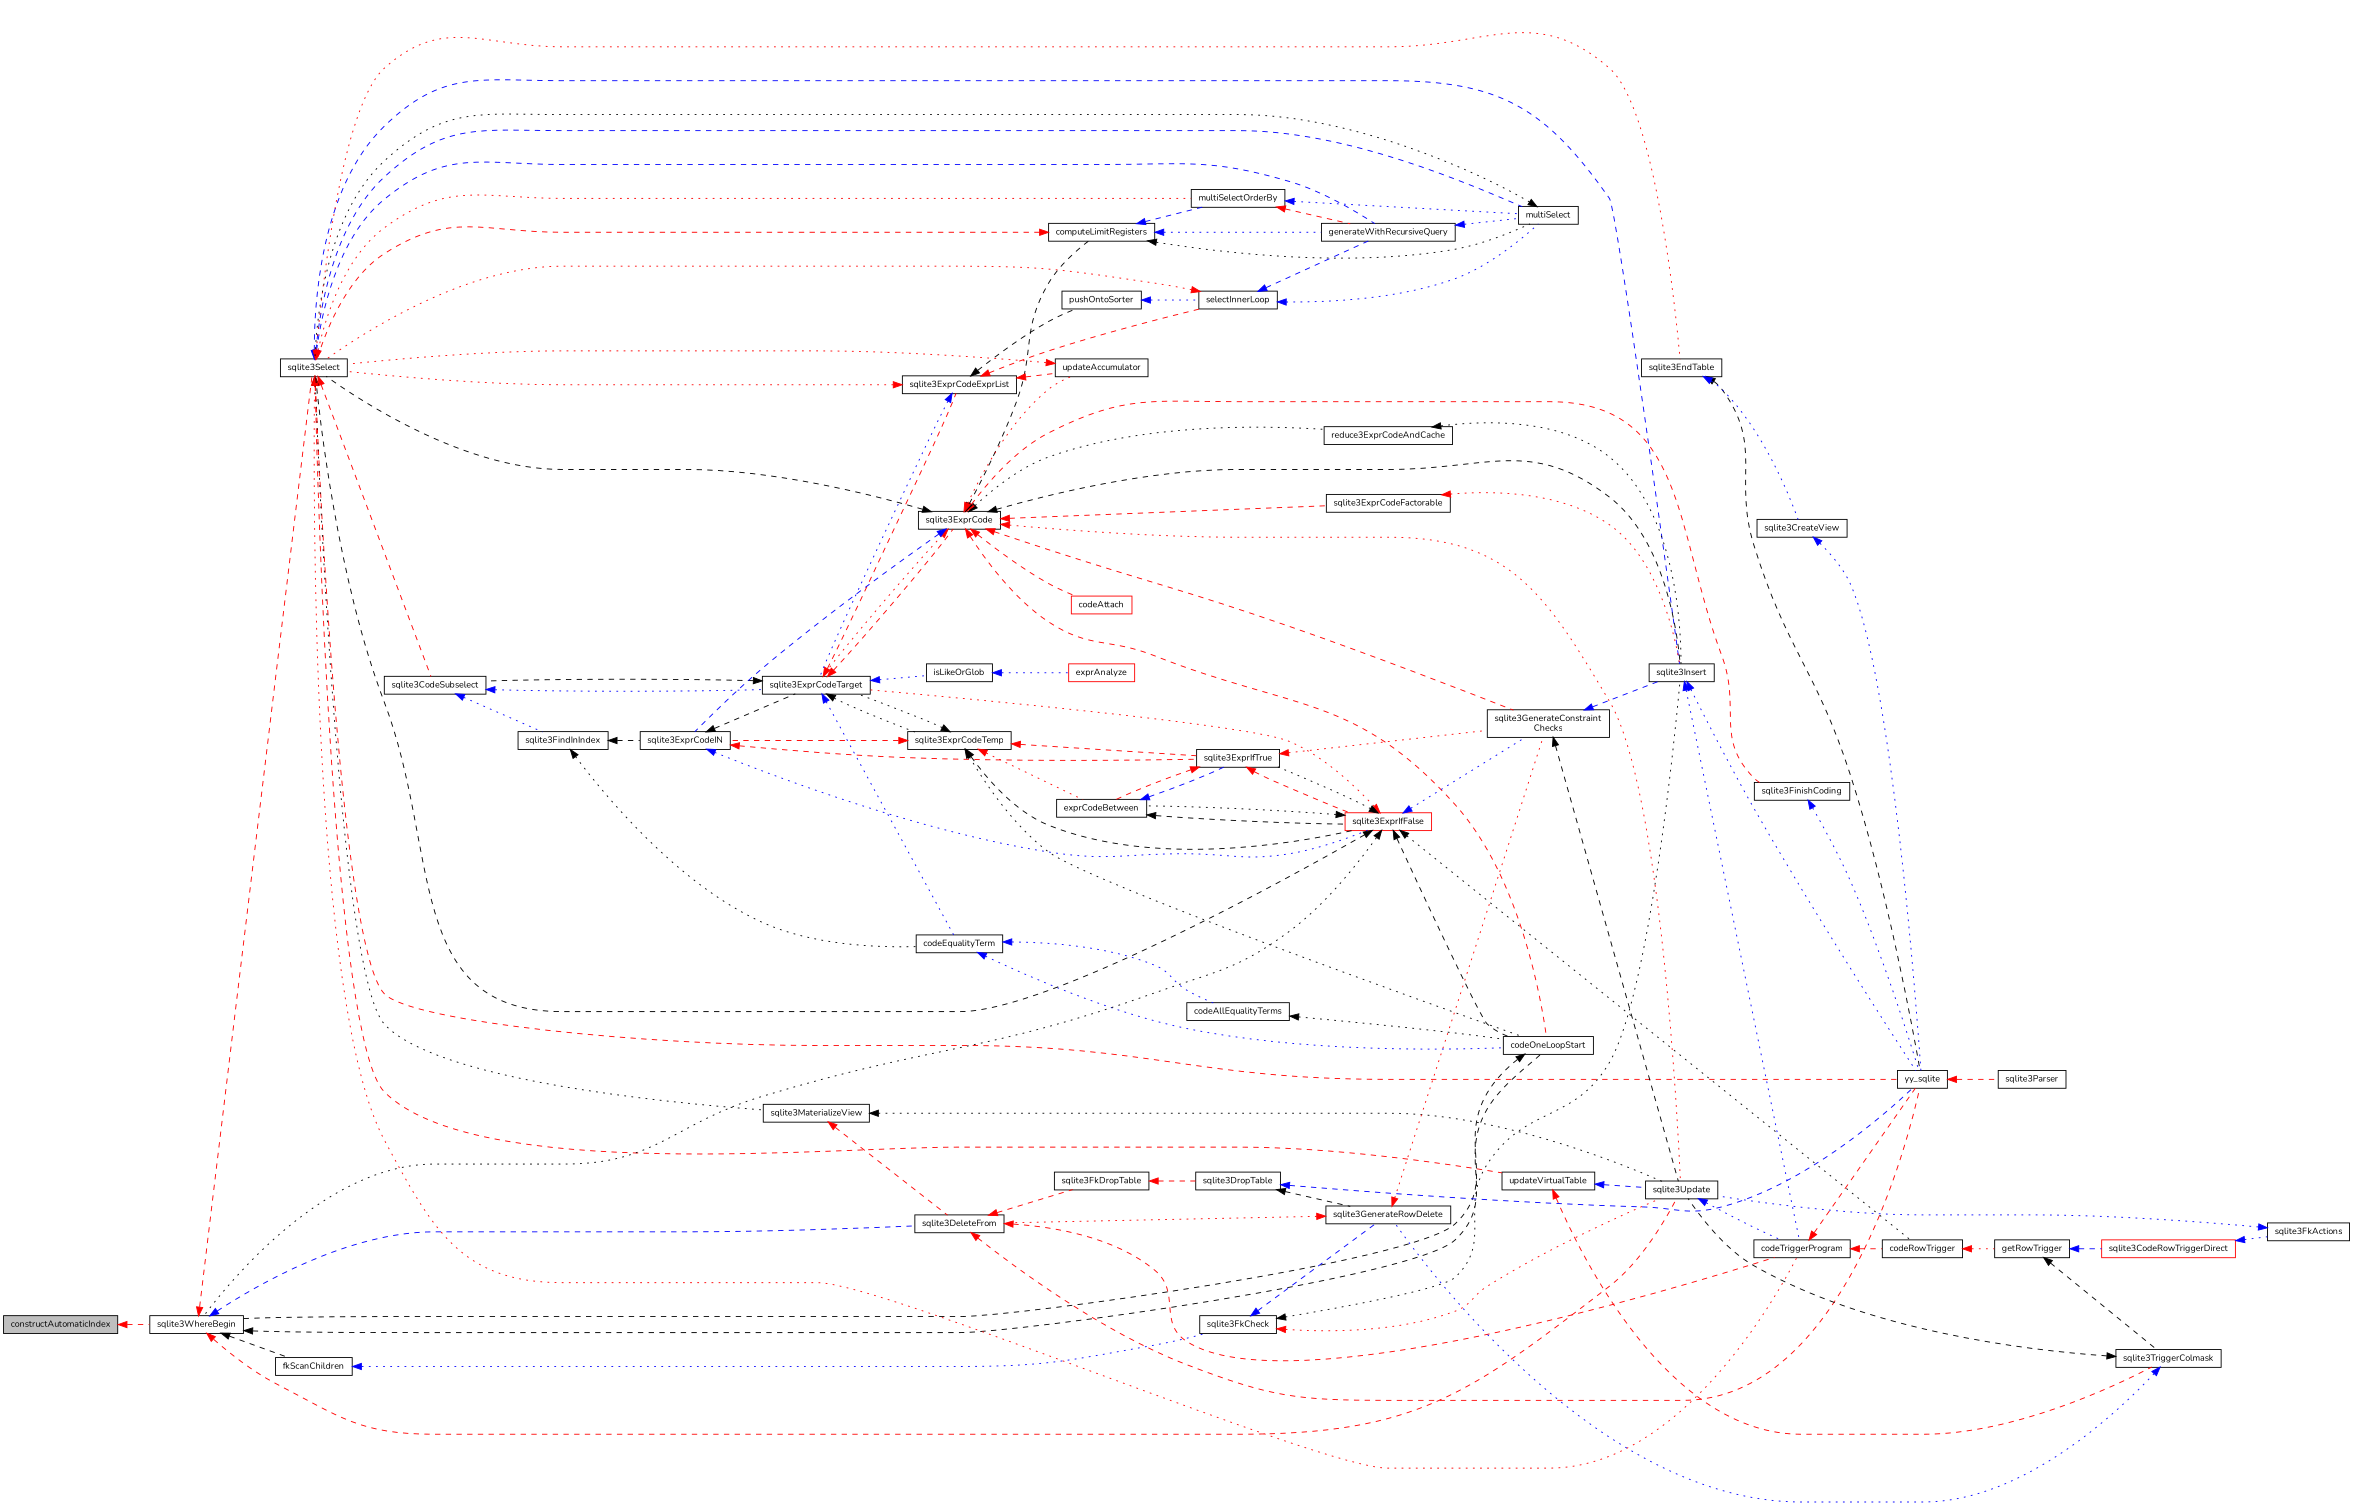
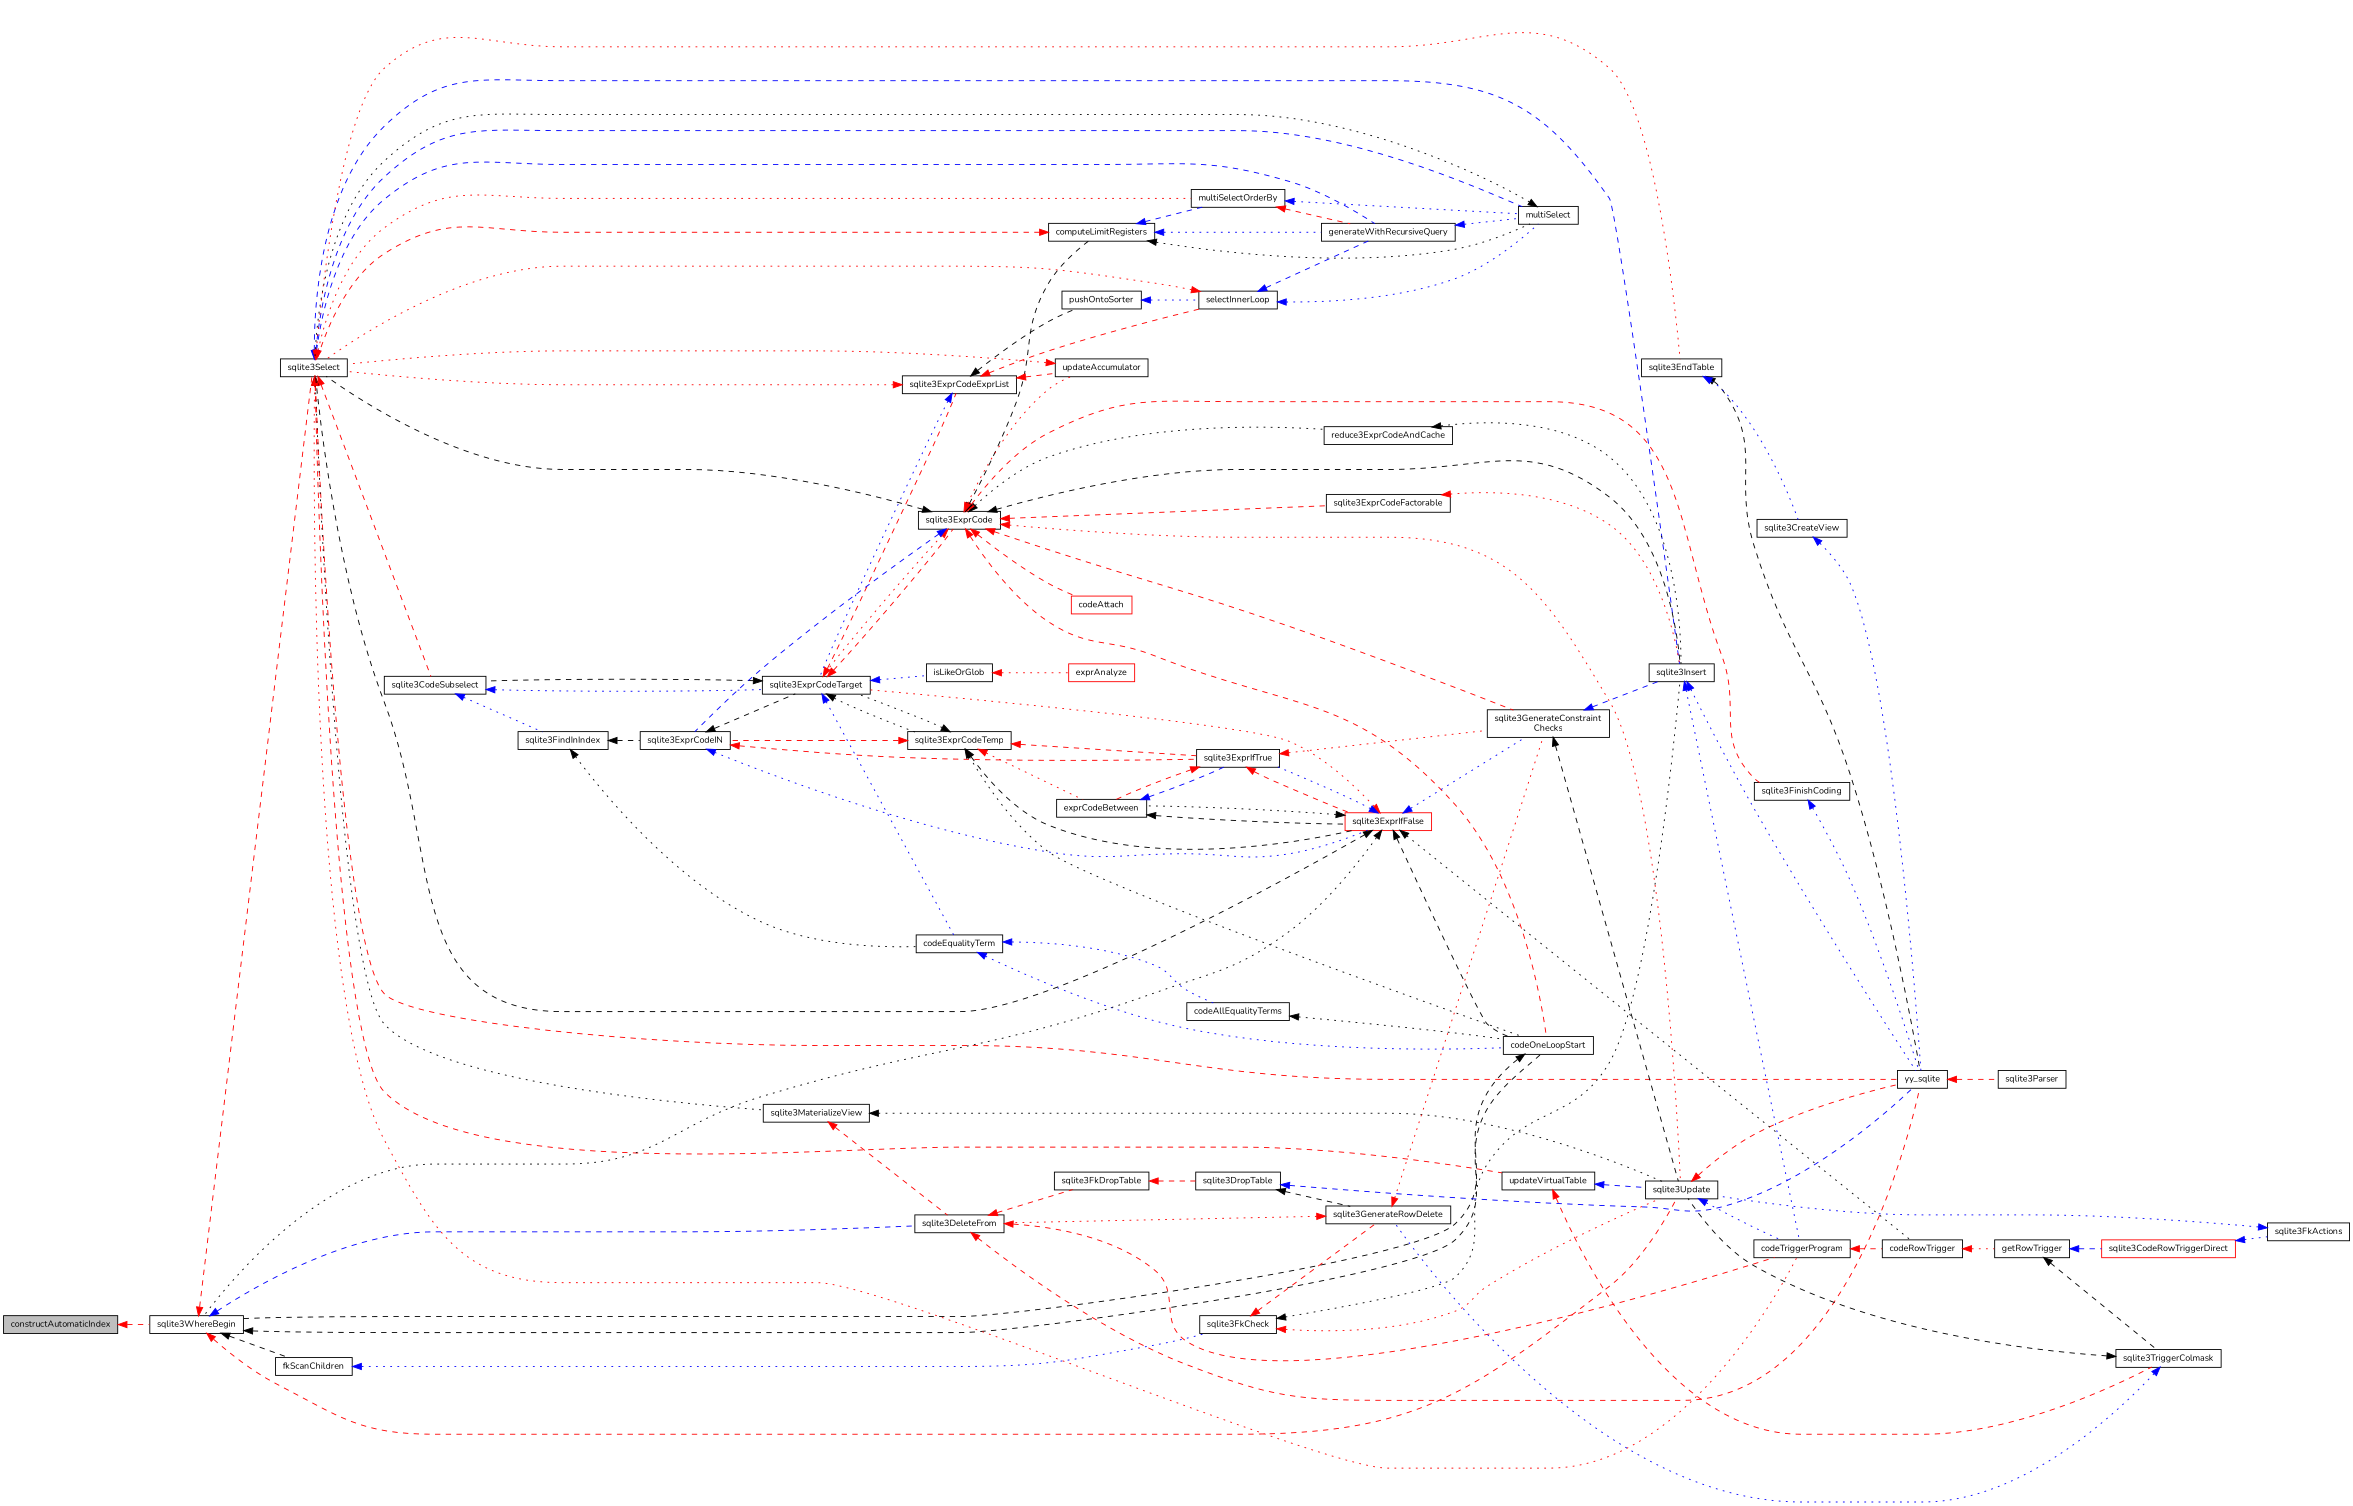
(1035, 673) -> (1035, 673)
(1325, 787) -> (1325, 787)
(1865, 1160) -> (1792, 1117)
(1308, 1274) -> (1308, 1274)
